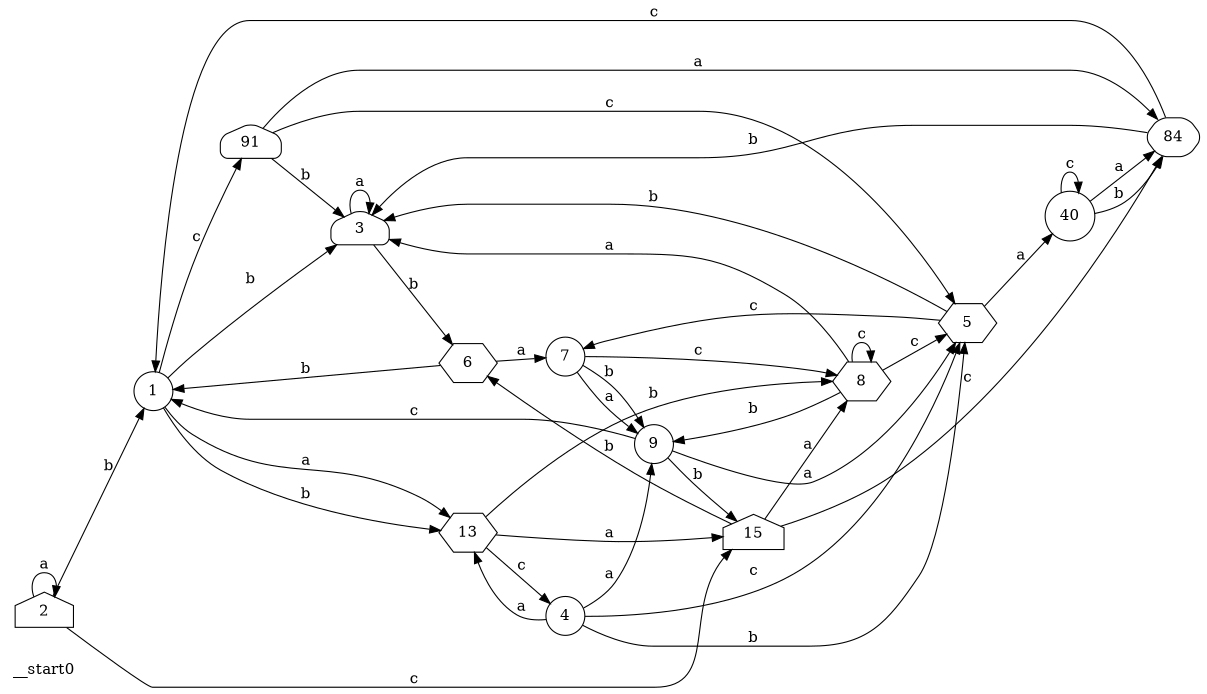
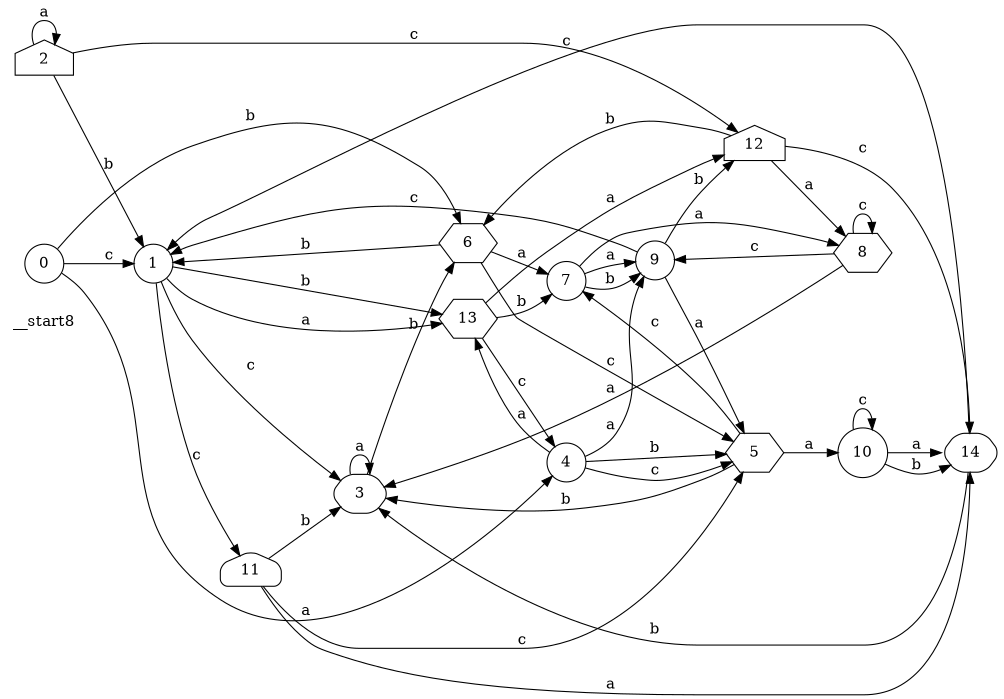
(1173, 137) -> (971, 453)
(251, 143) -> (251, 571)
(1070, 216) -> (863, 453)
(360, 229) -> (360, 494)
none -> (44, 264)
(251, 279) -> (251, 366)
(698, 351) -> (699, 214)
(910, 355) -> (591, 361)
(754, 409) -> (755, 247)
(648, 410) -> (521, 313)
(754, 534) -> (755, 145)
(44, 670) -> (44, 322)
